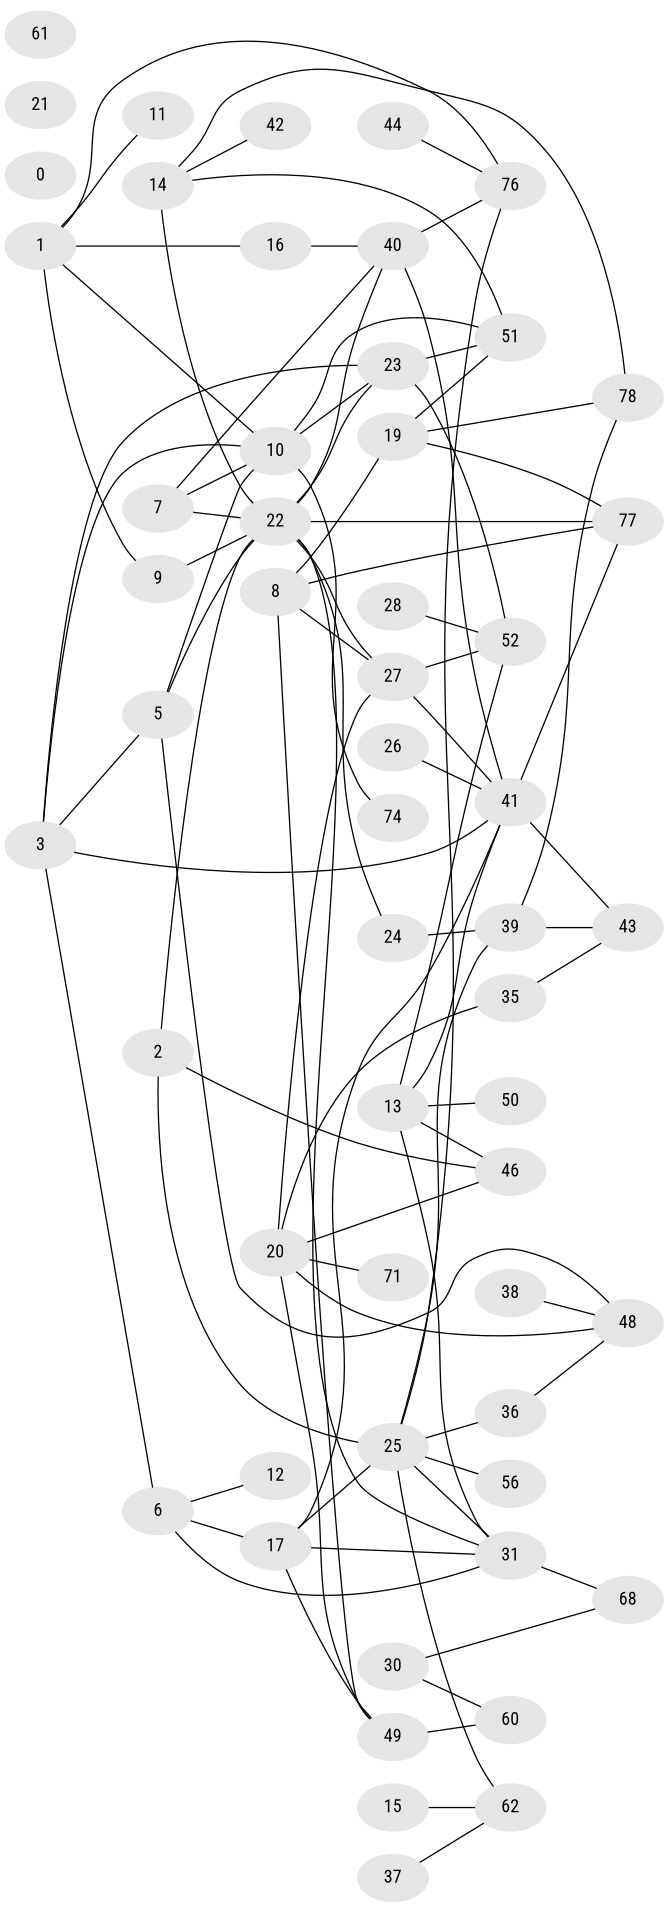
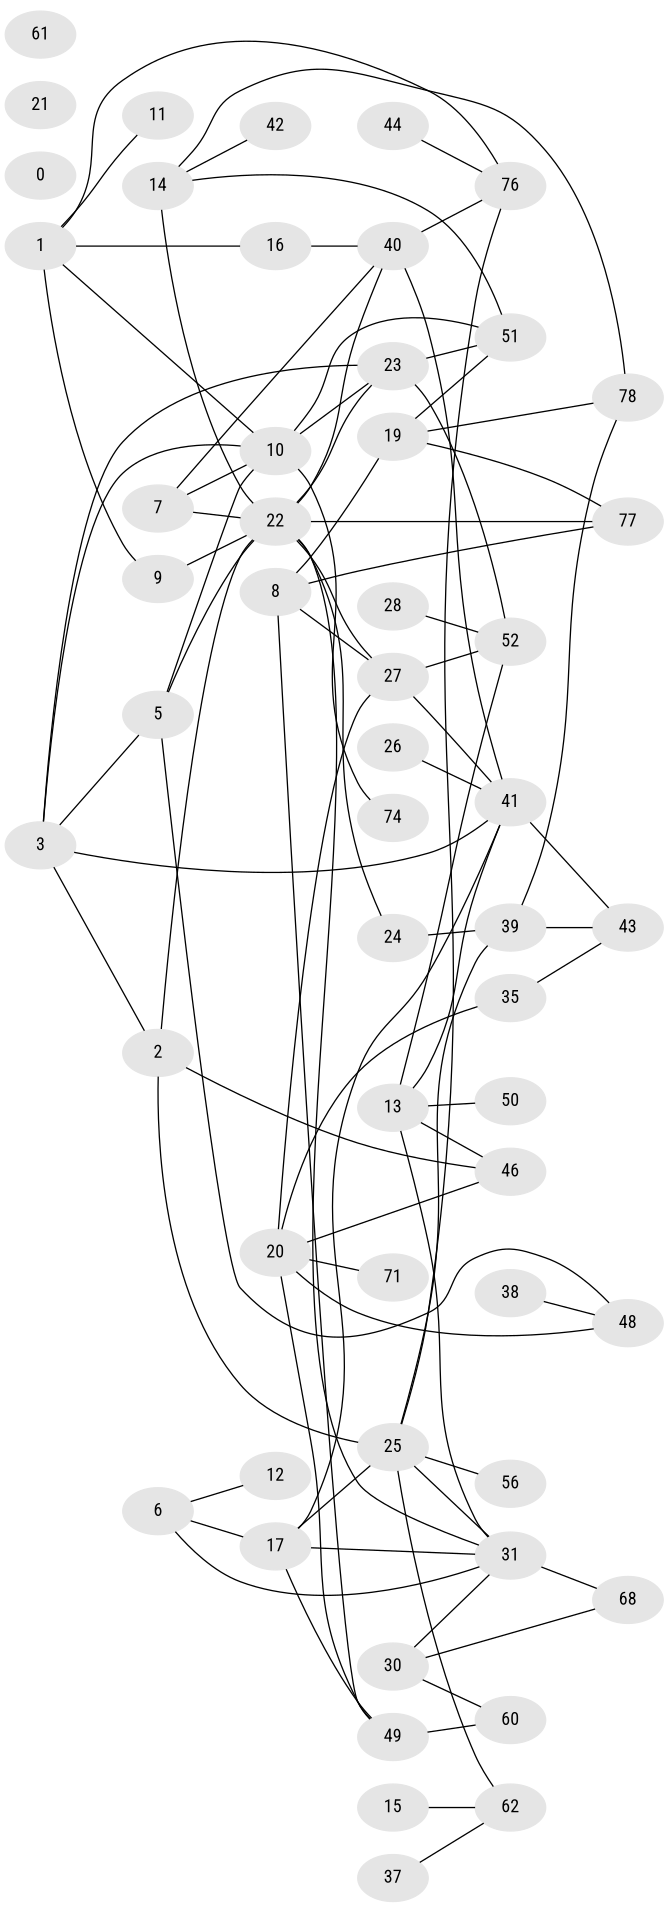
(560, 686) -> none
(99, 1178) -> (99, 949)
(510, 1413) -> none
none -> (452, 1611)
